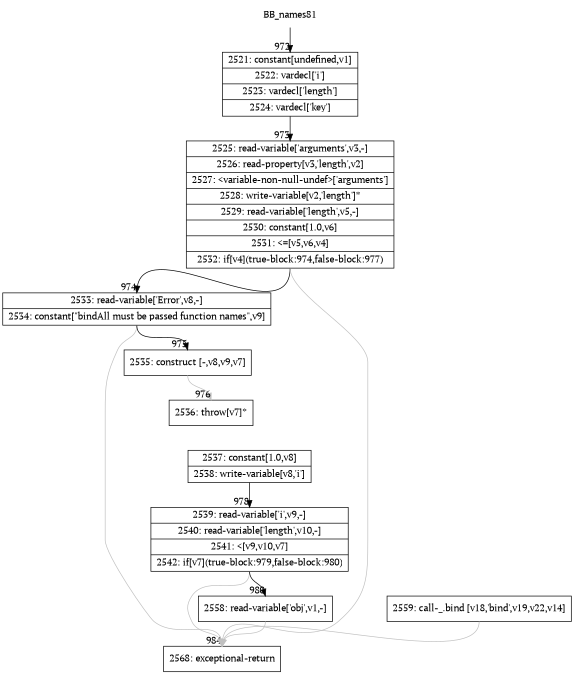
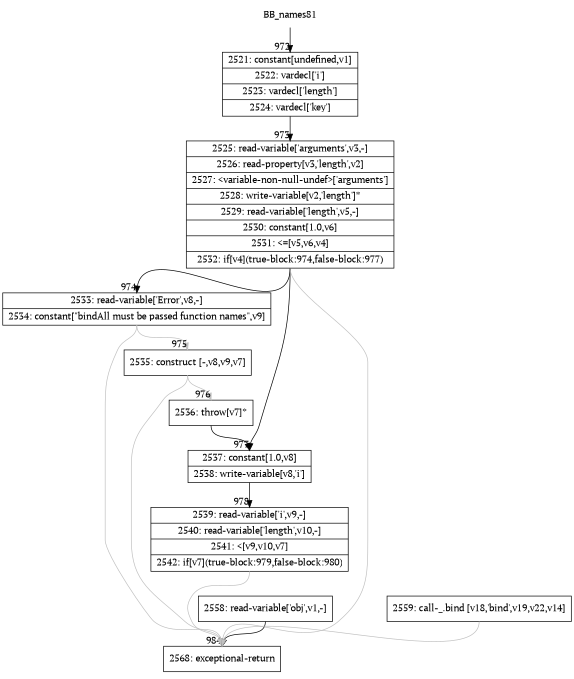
(159, 338) -> (159, 338)
none -> (279, 358)
none -> (227, 438)
none -> (131, 519)
(255, 581) -> none
(247, 634) -> (247, 634)
